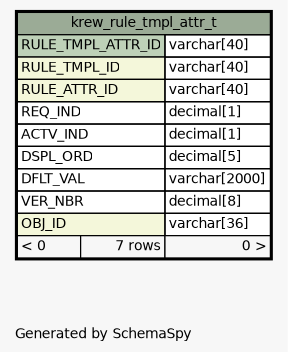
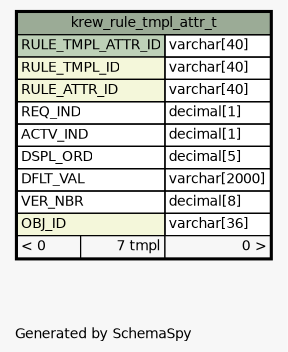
(138, 246) -> (139, 246)
